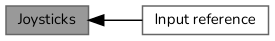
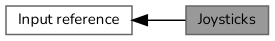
(123, 20) -> (167, 20)
